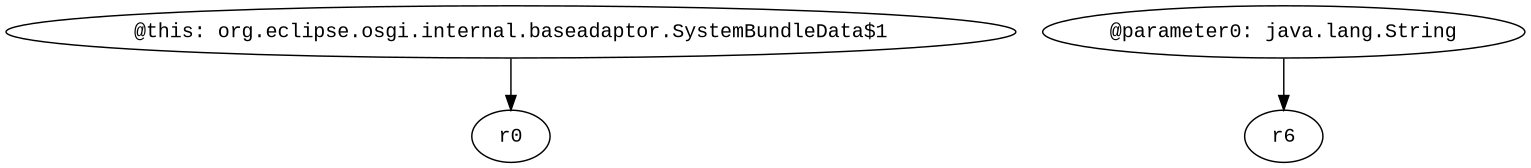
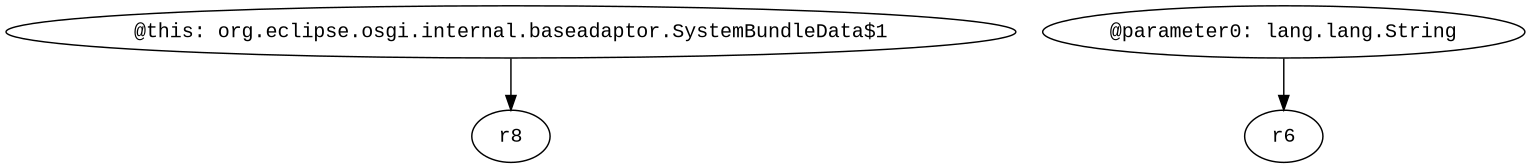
(1284, 32) -> (1284, 32)
(511, 136) -> (511, 136)
